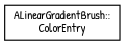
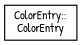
(62, 23) -> (41, 23)
